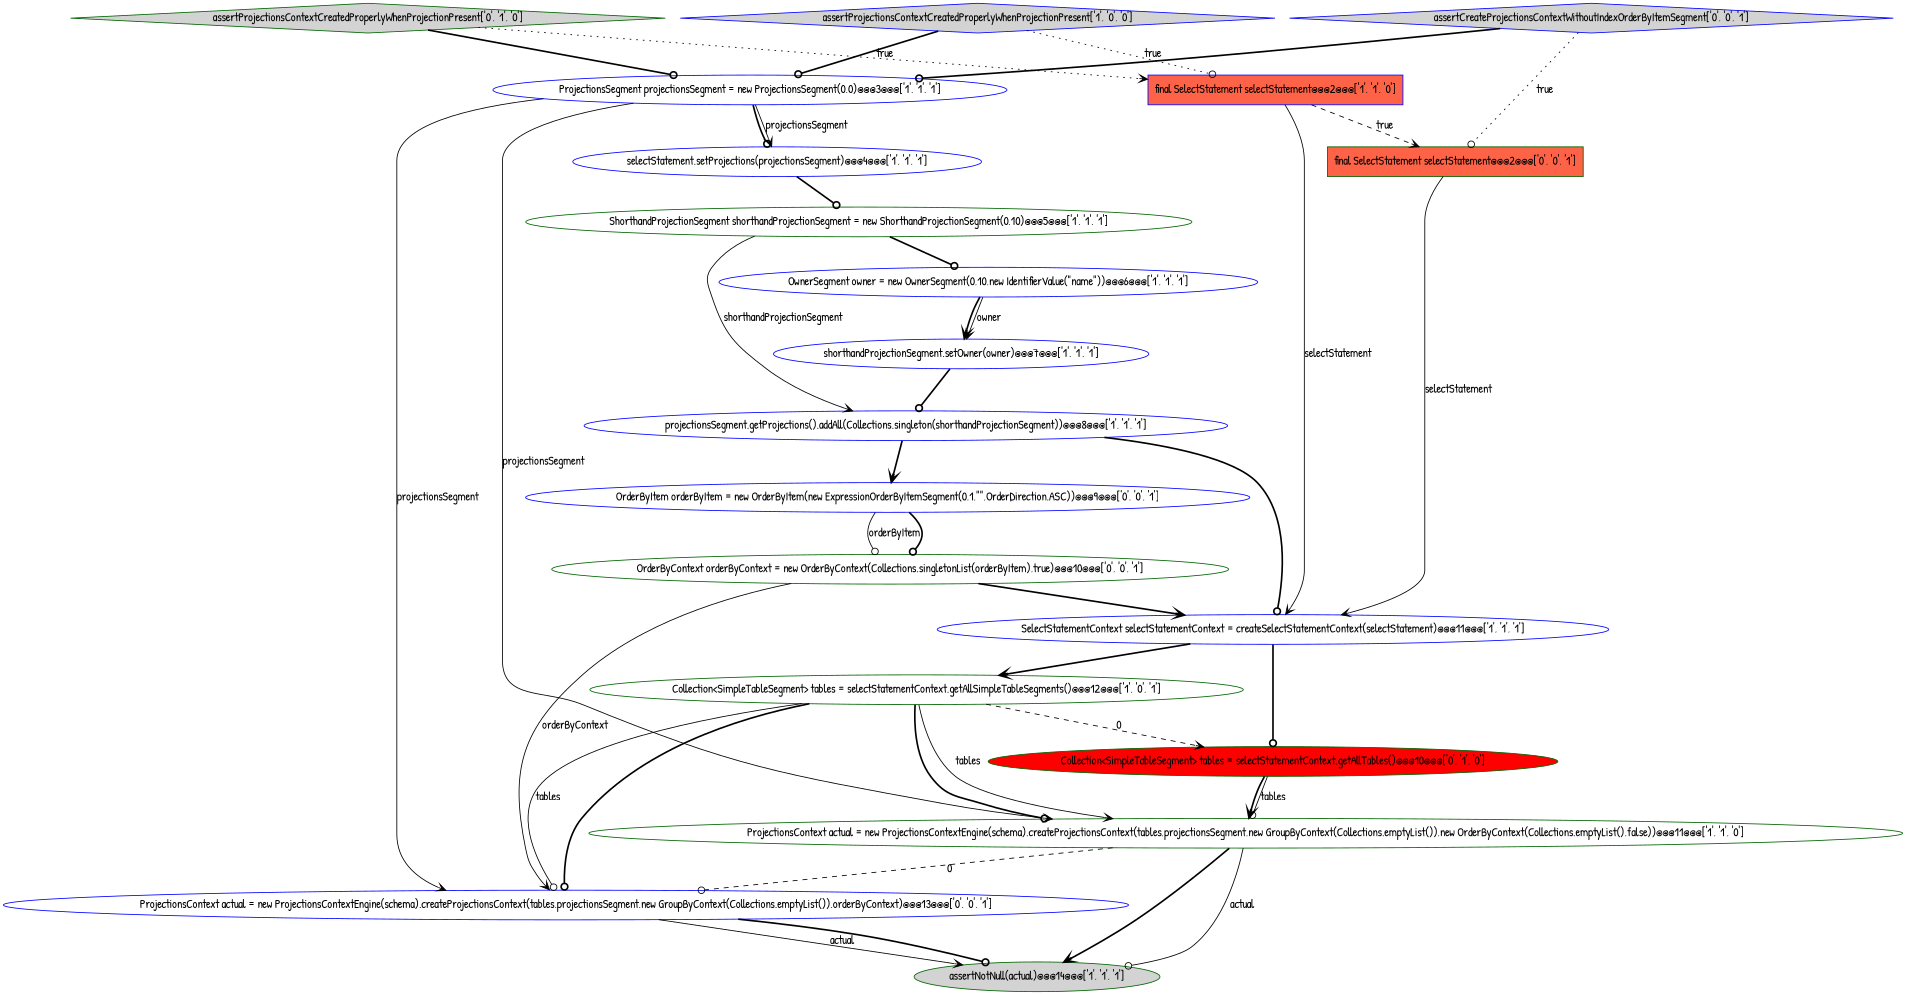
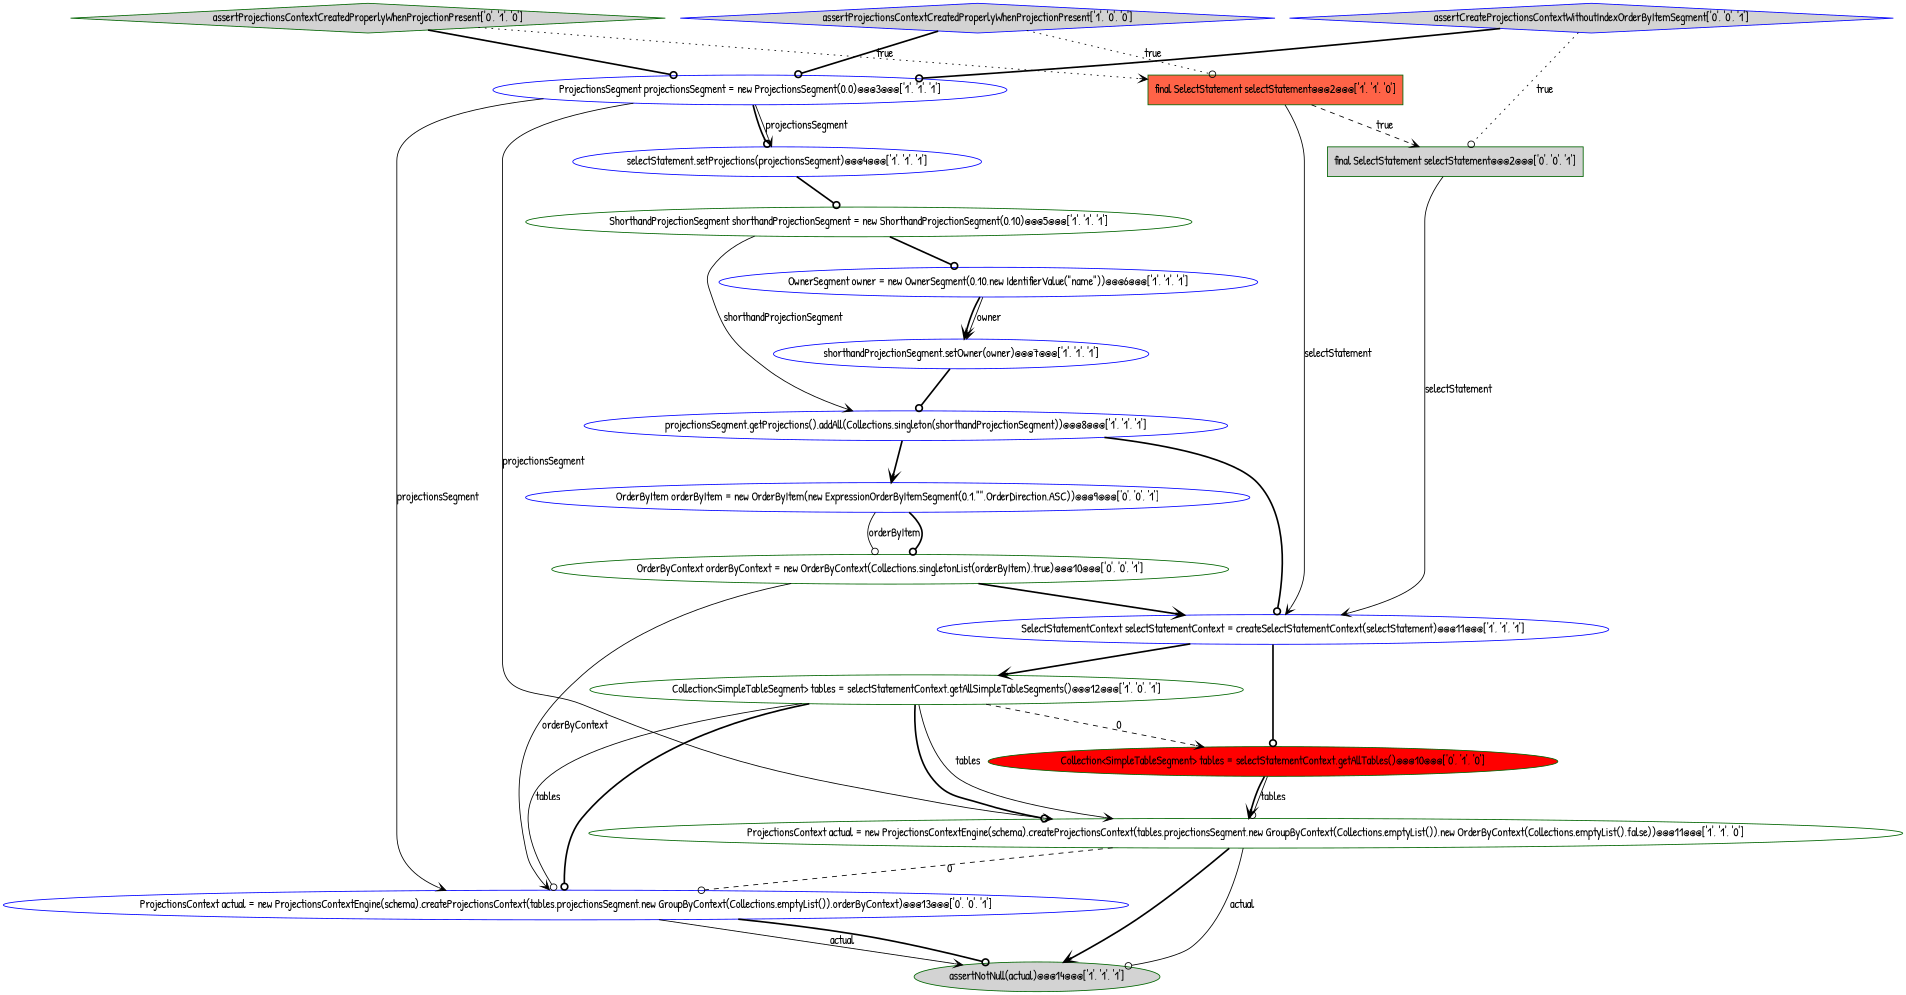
(1275, 90) -> (1275, 90)
(1455, 162) -> (1455, 162)
